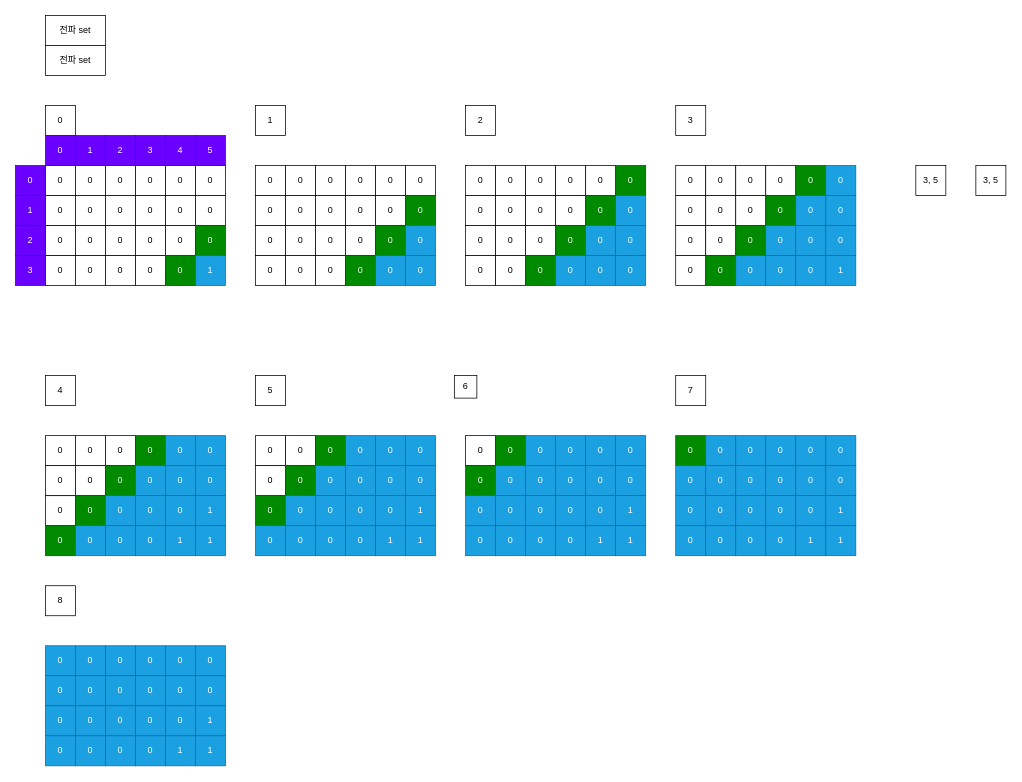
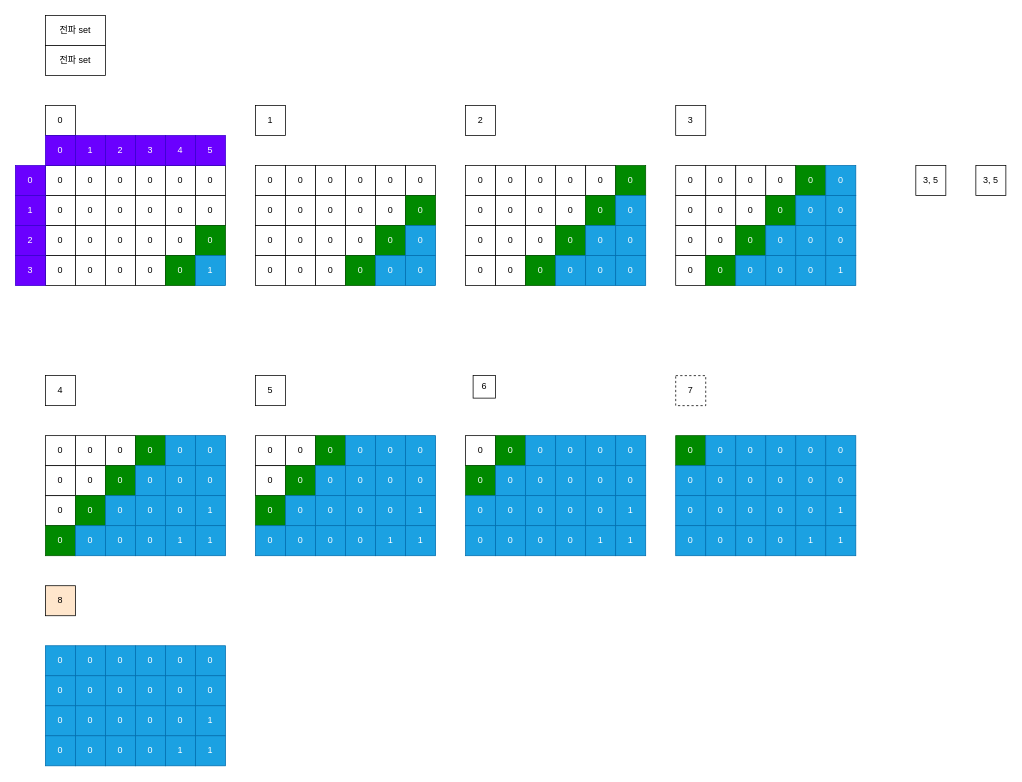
(465, 387) -> (484, 387)
(690, 390) -> (690, 390)
(60, 600) -> (60, 600)
